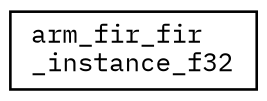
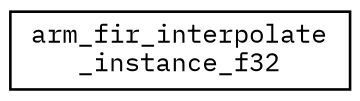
(134, 51) -> (180, 51)
